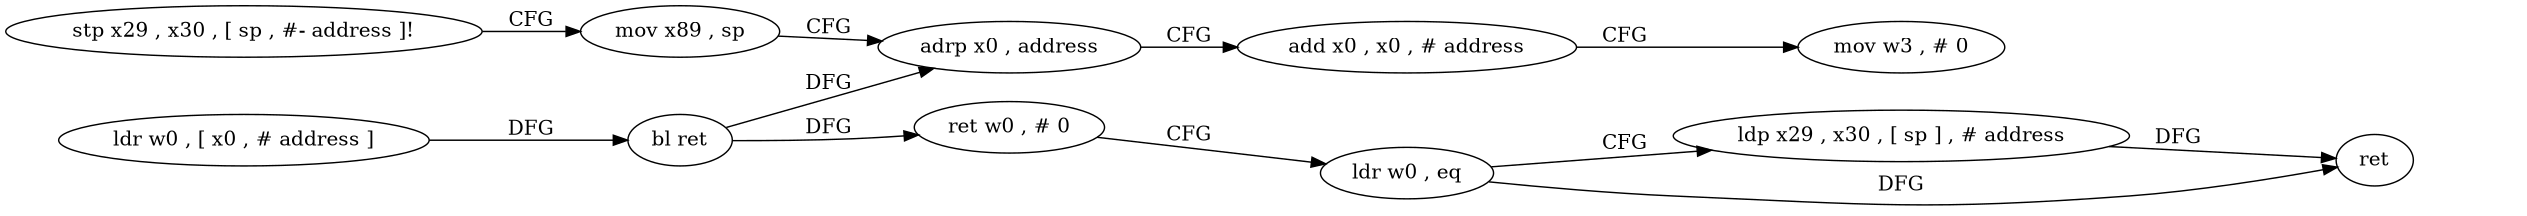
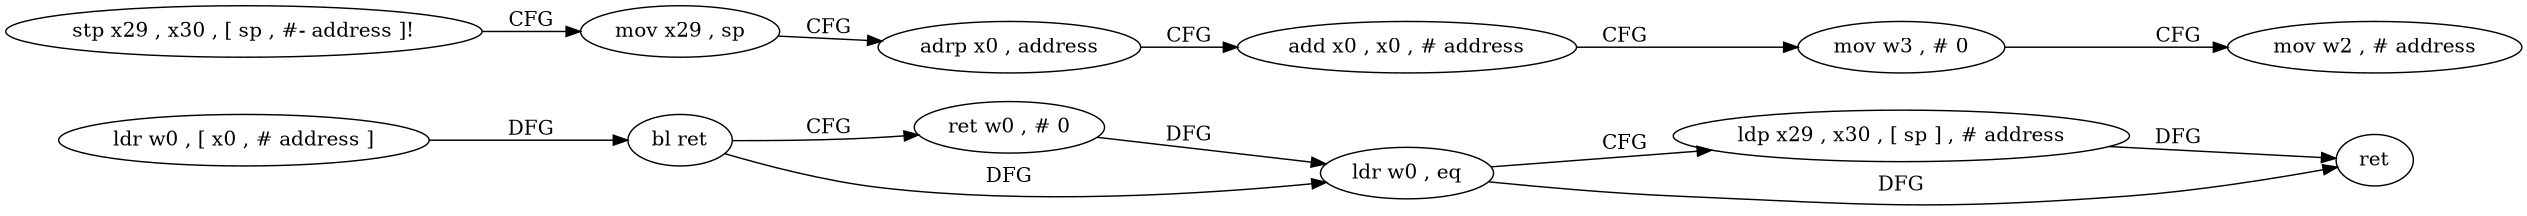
(680, 31) -> (680, 31)
none -> (2375, 47)
(823, 100) -> (1016, 196)
(829, 128) -> (829, 128)
(1189, 135) -> (1189, 135)
